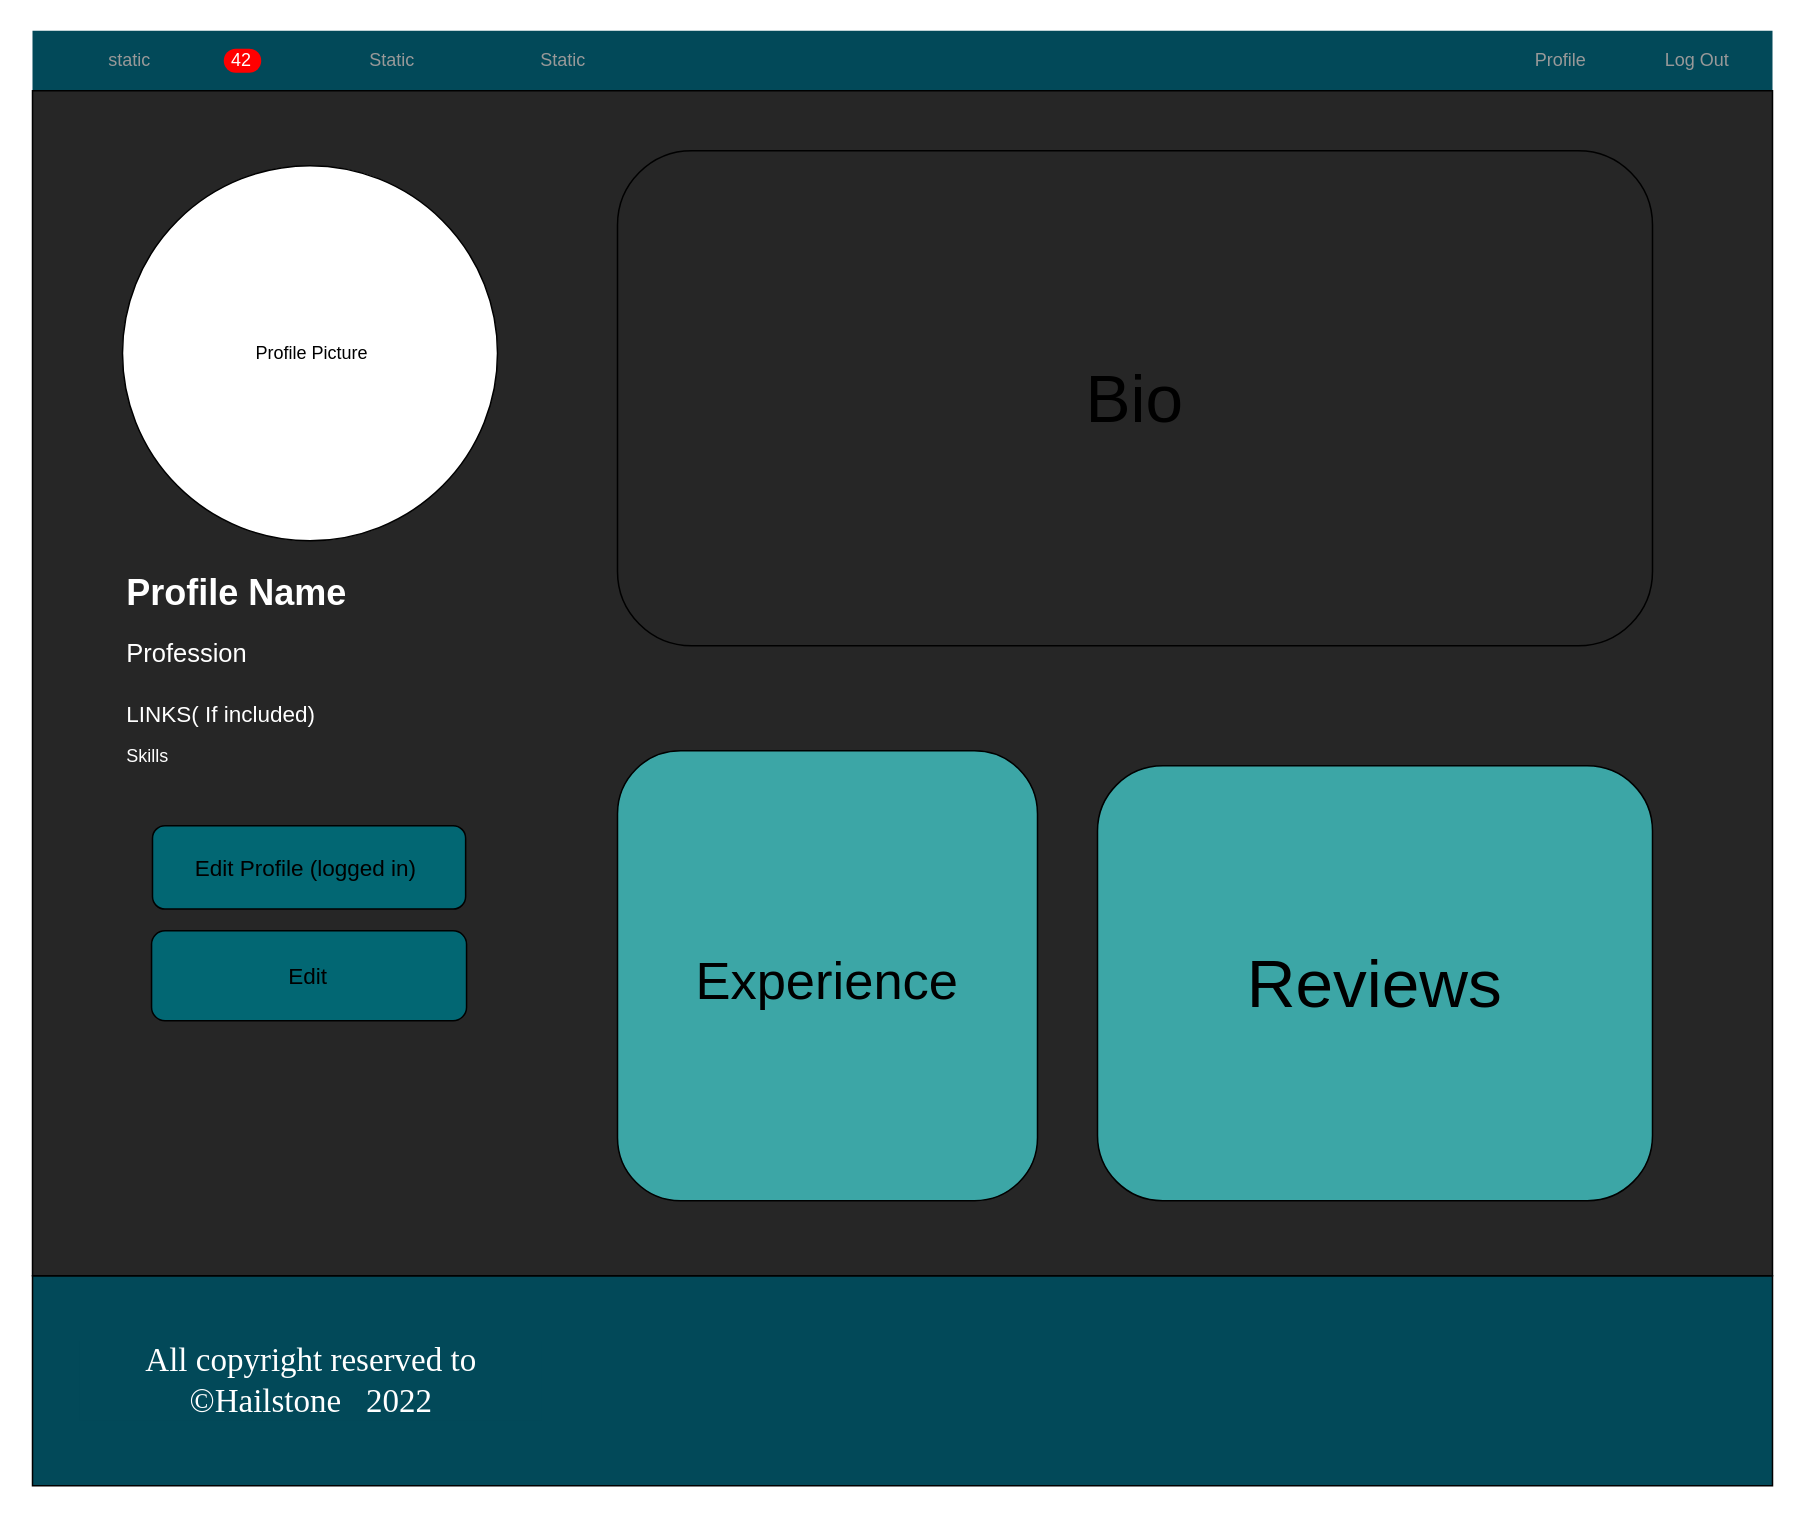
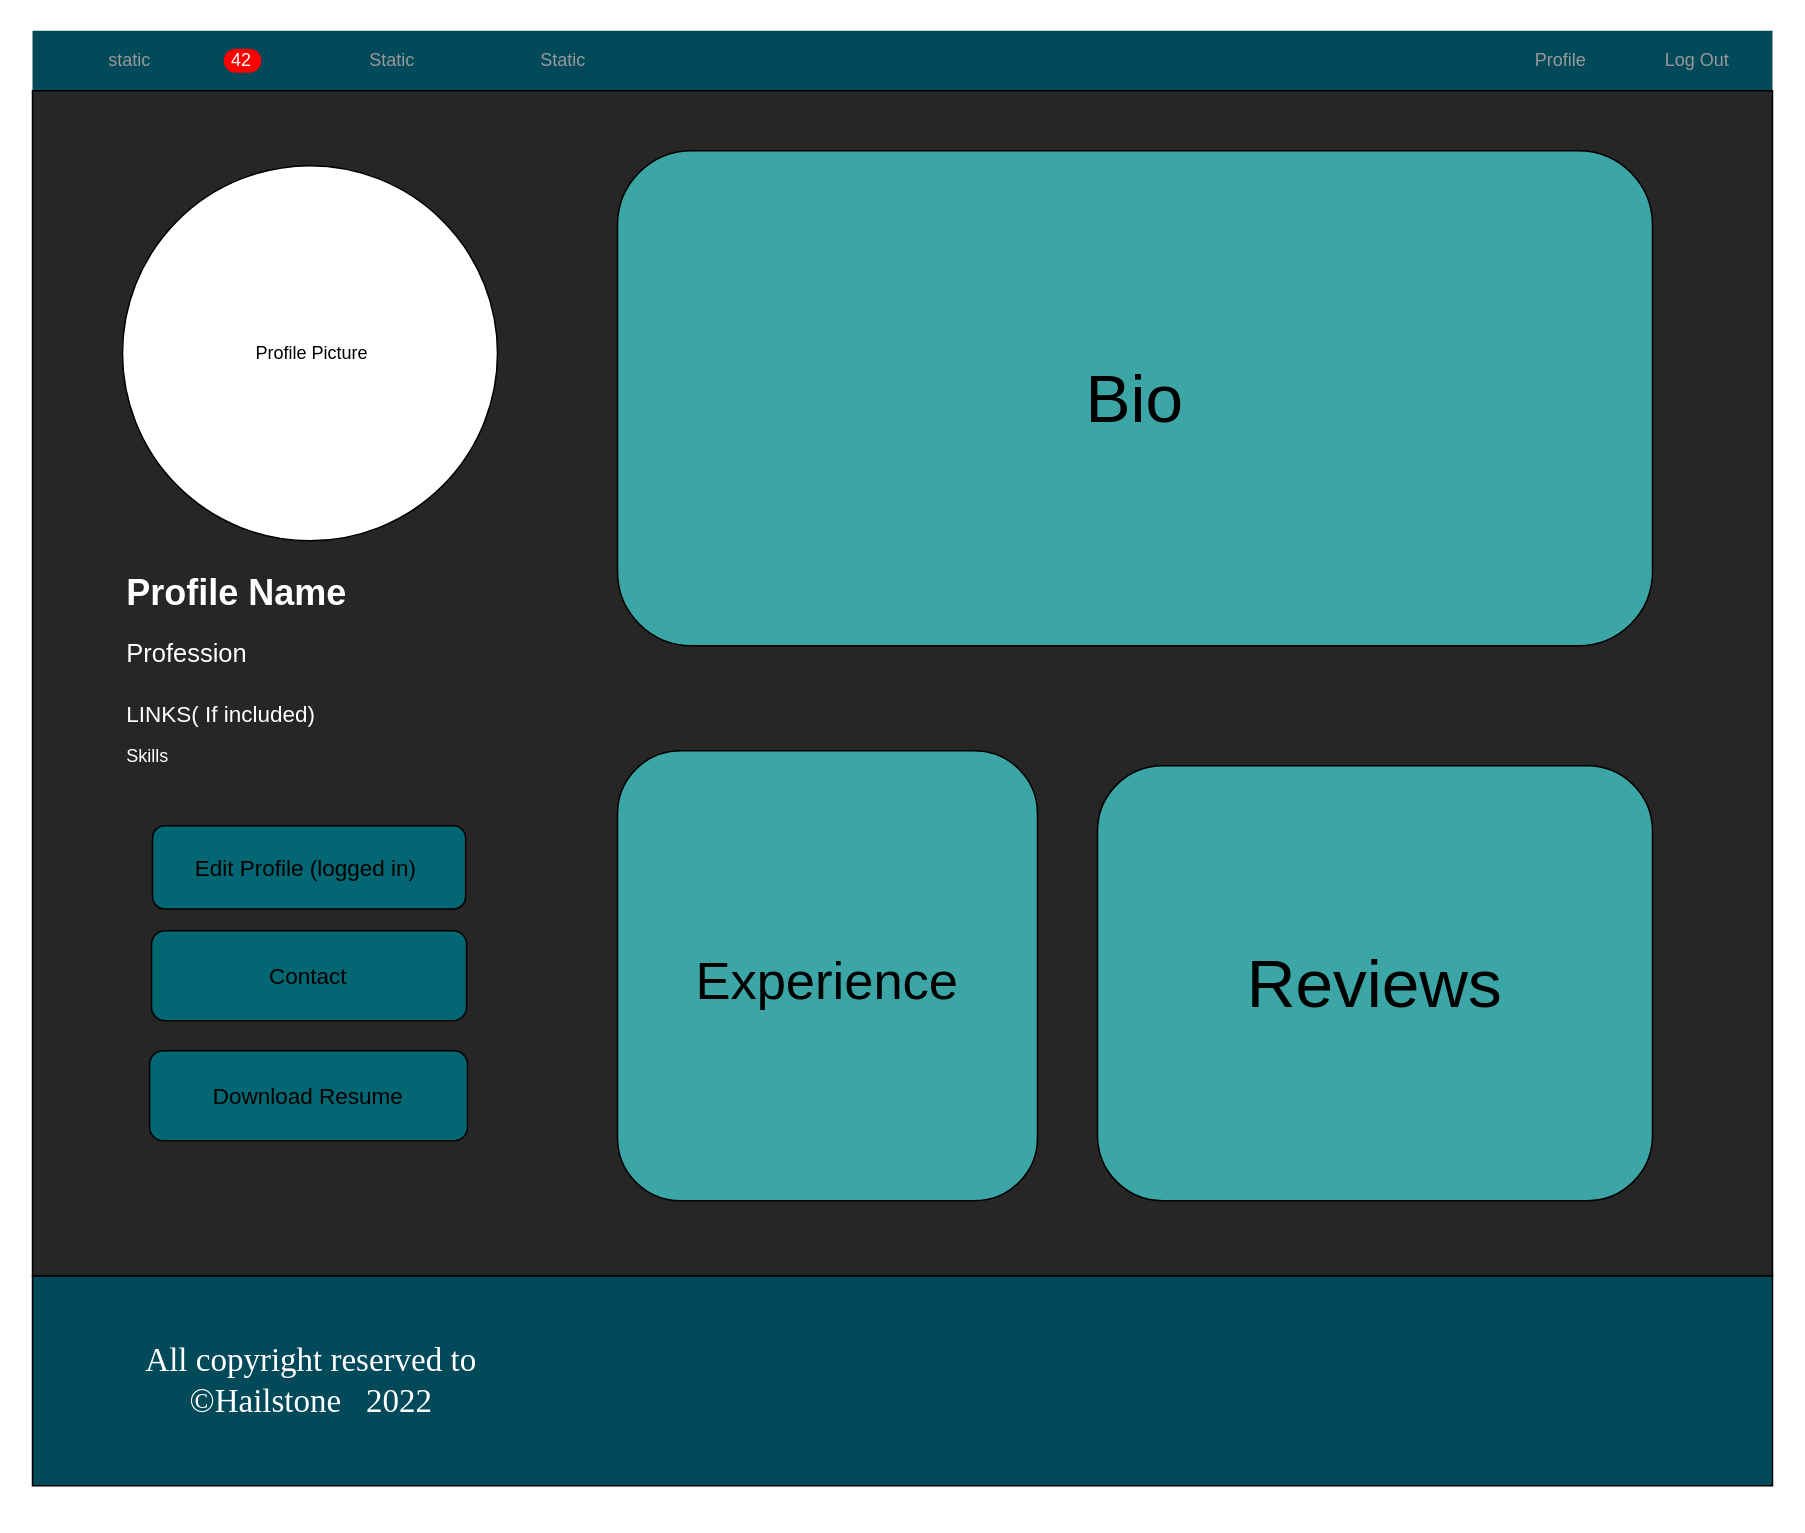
(1135, 398) -> (1135, 398)
(308, 976) -> (308, 976)
none -> (308, 1096)
